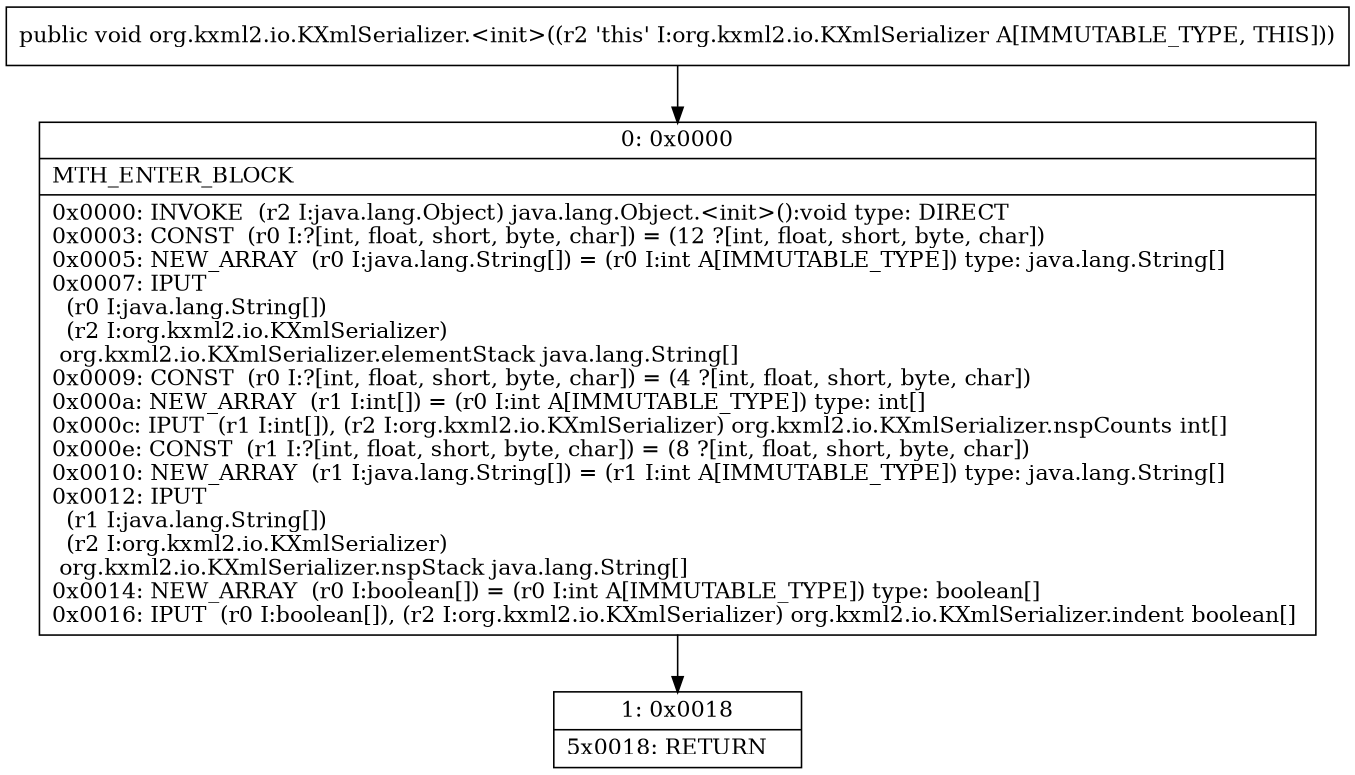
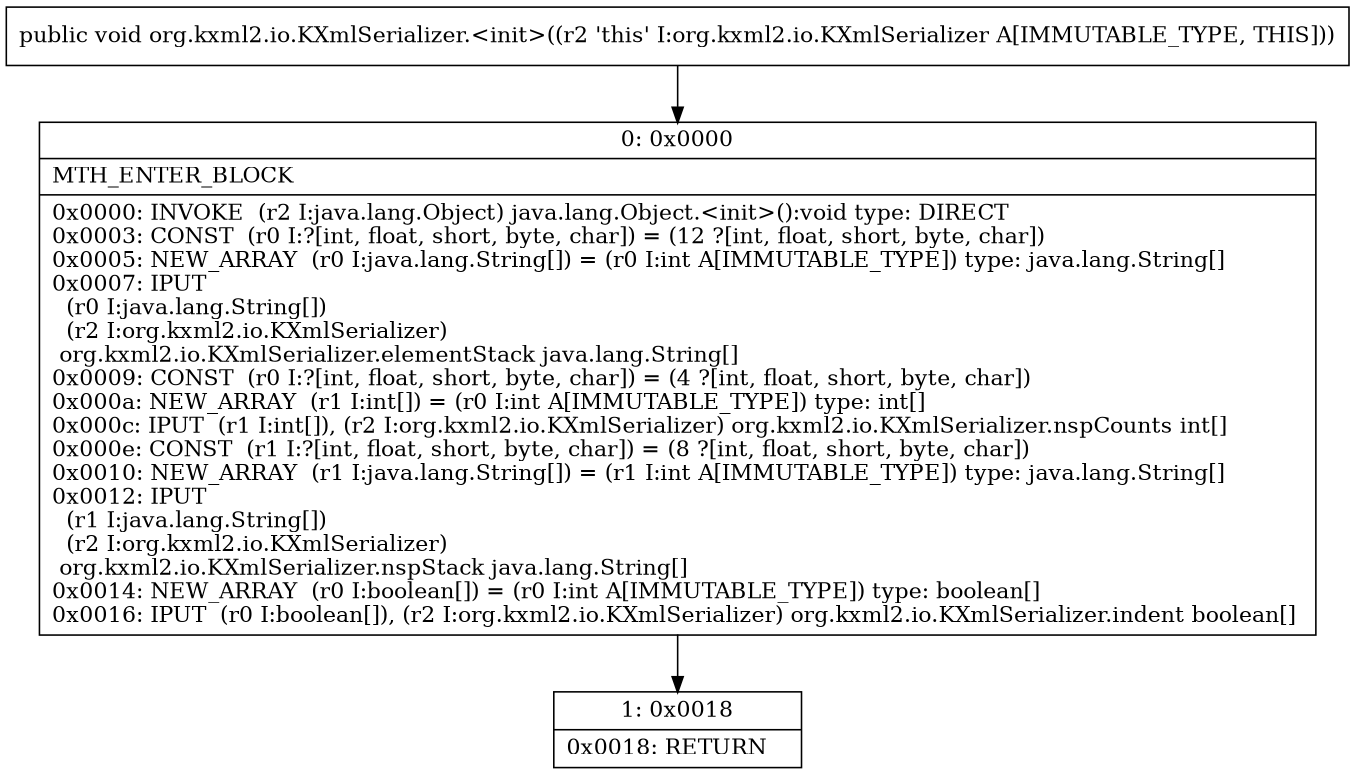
(678, 748) -> (678, 748)
